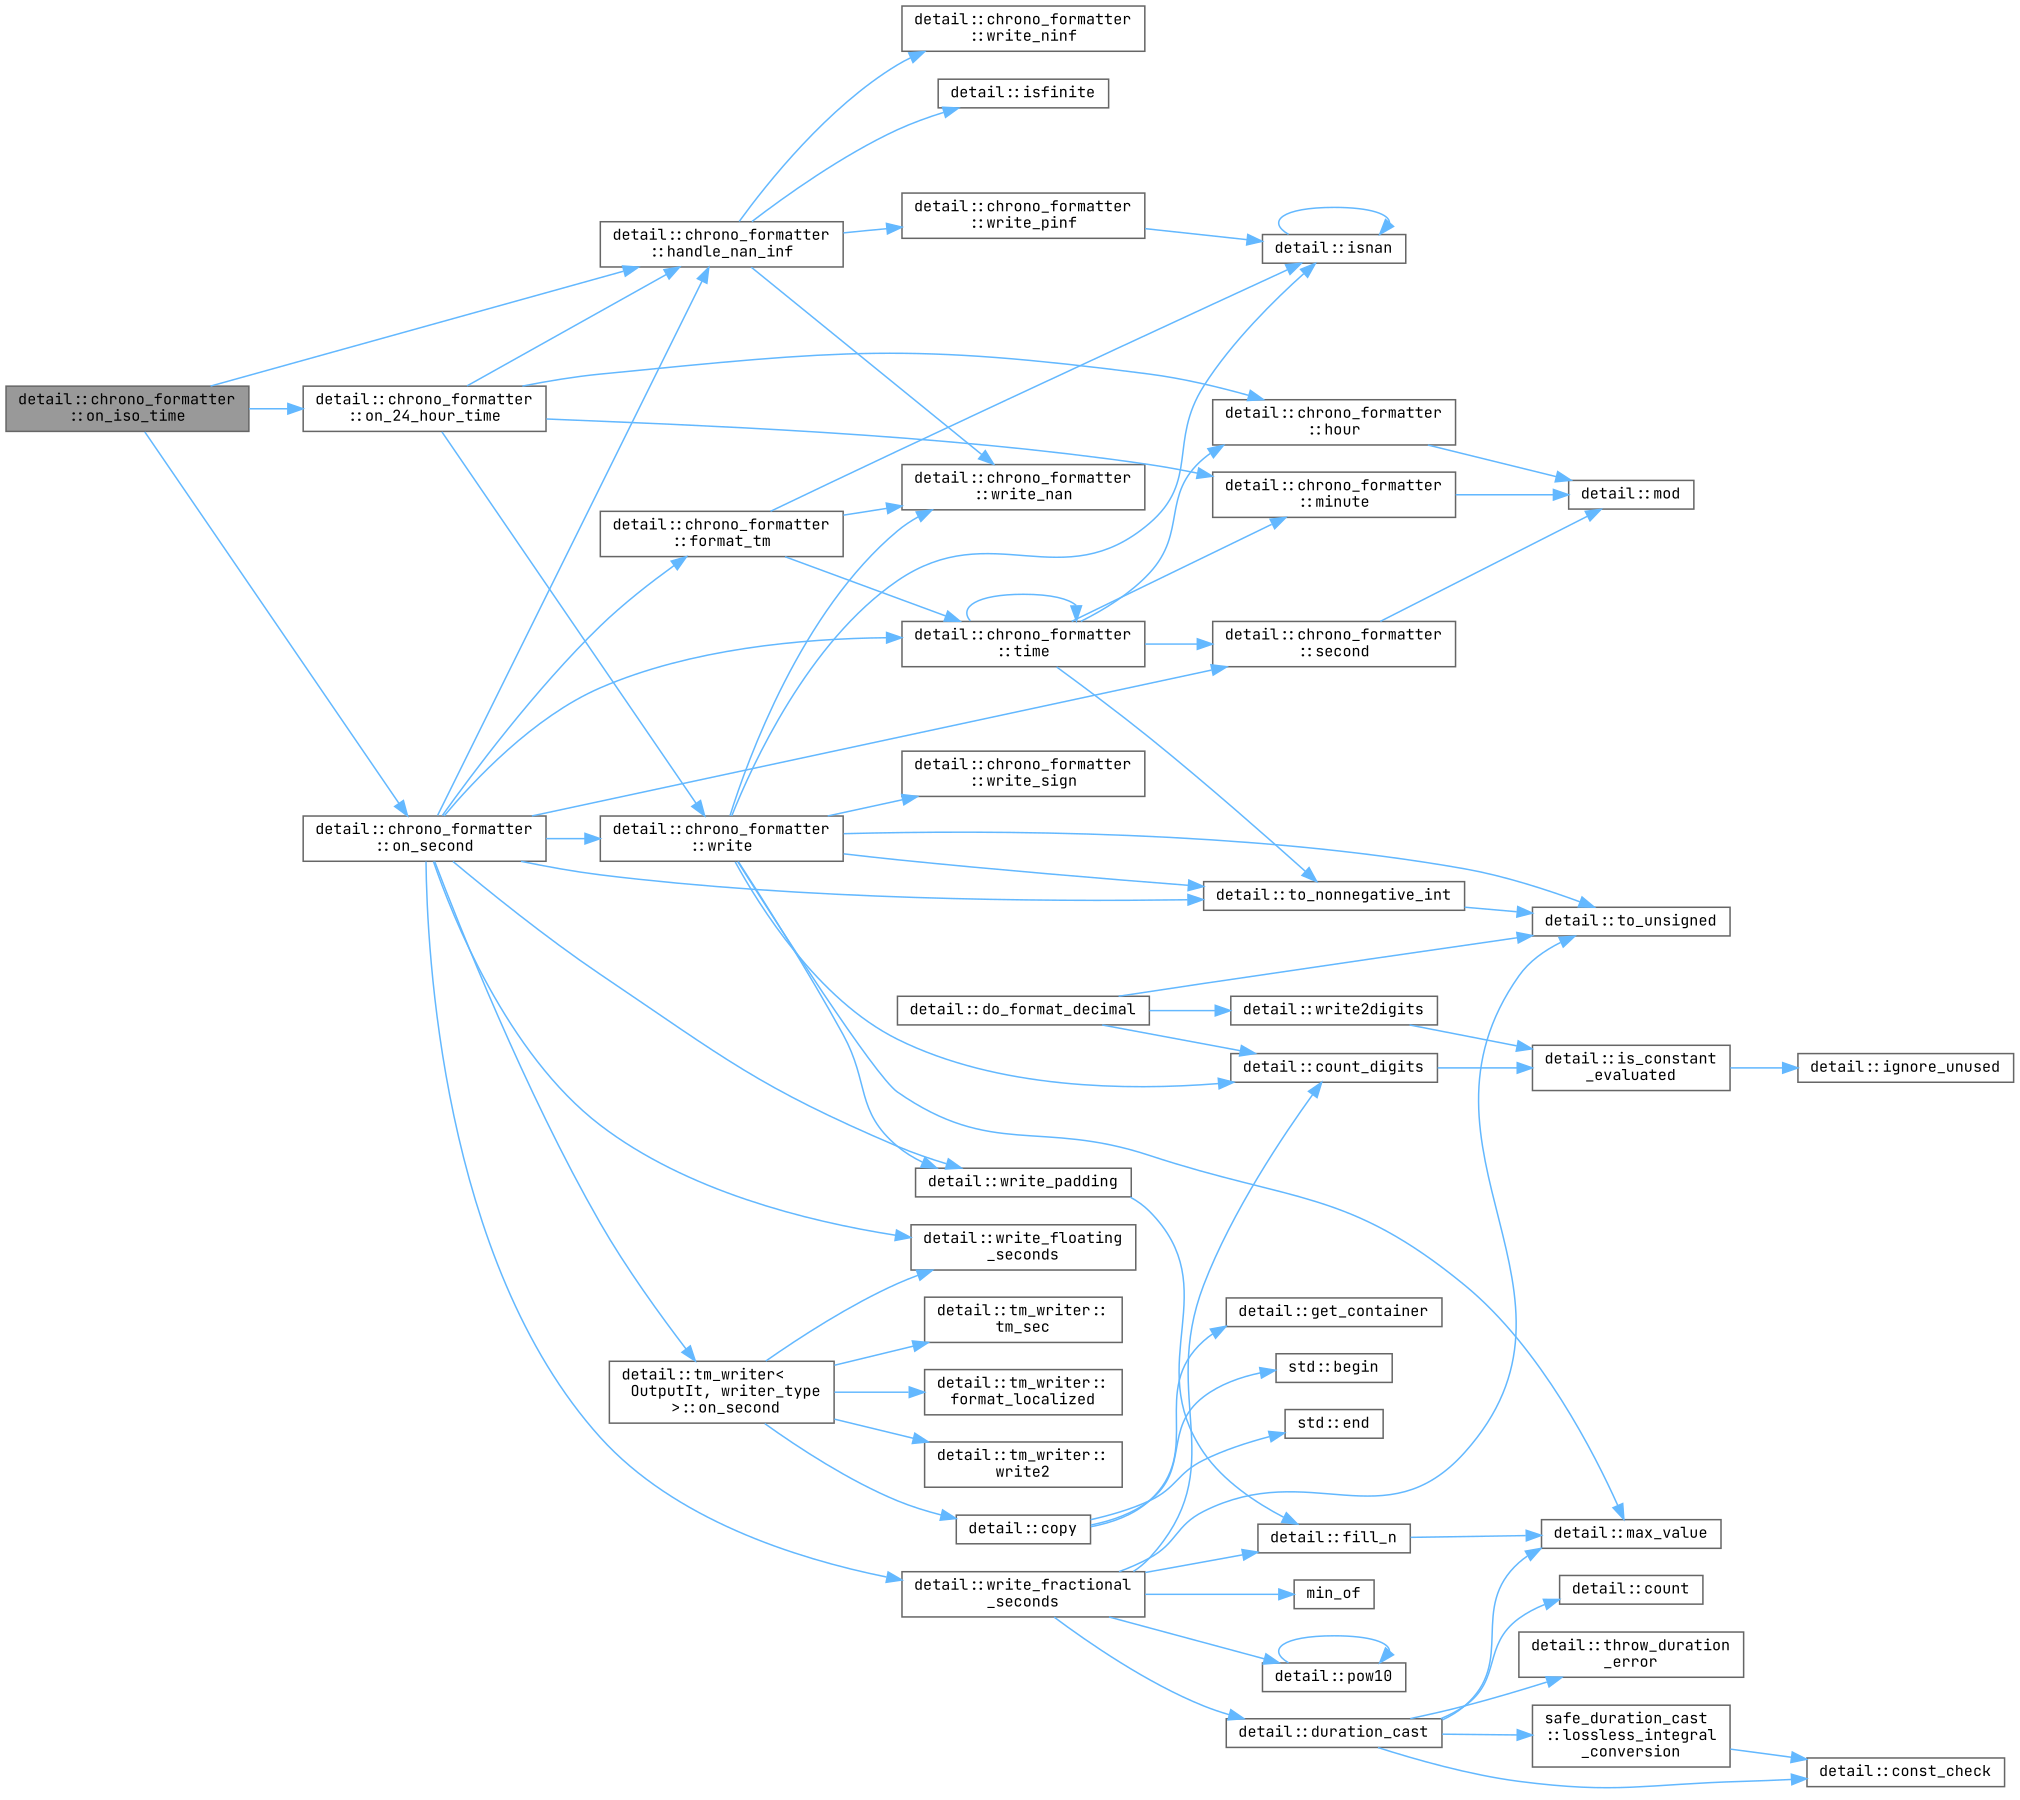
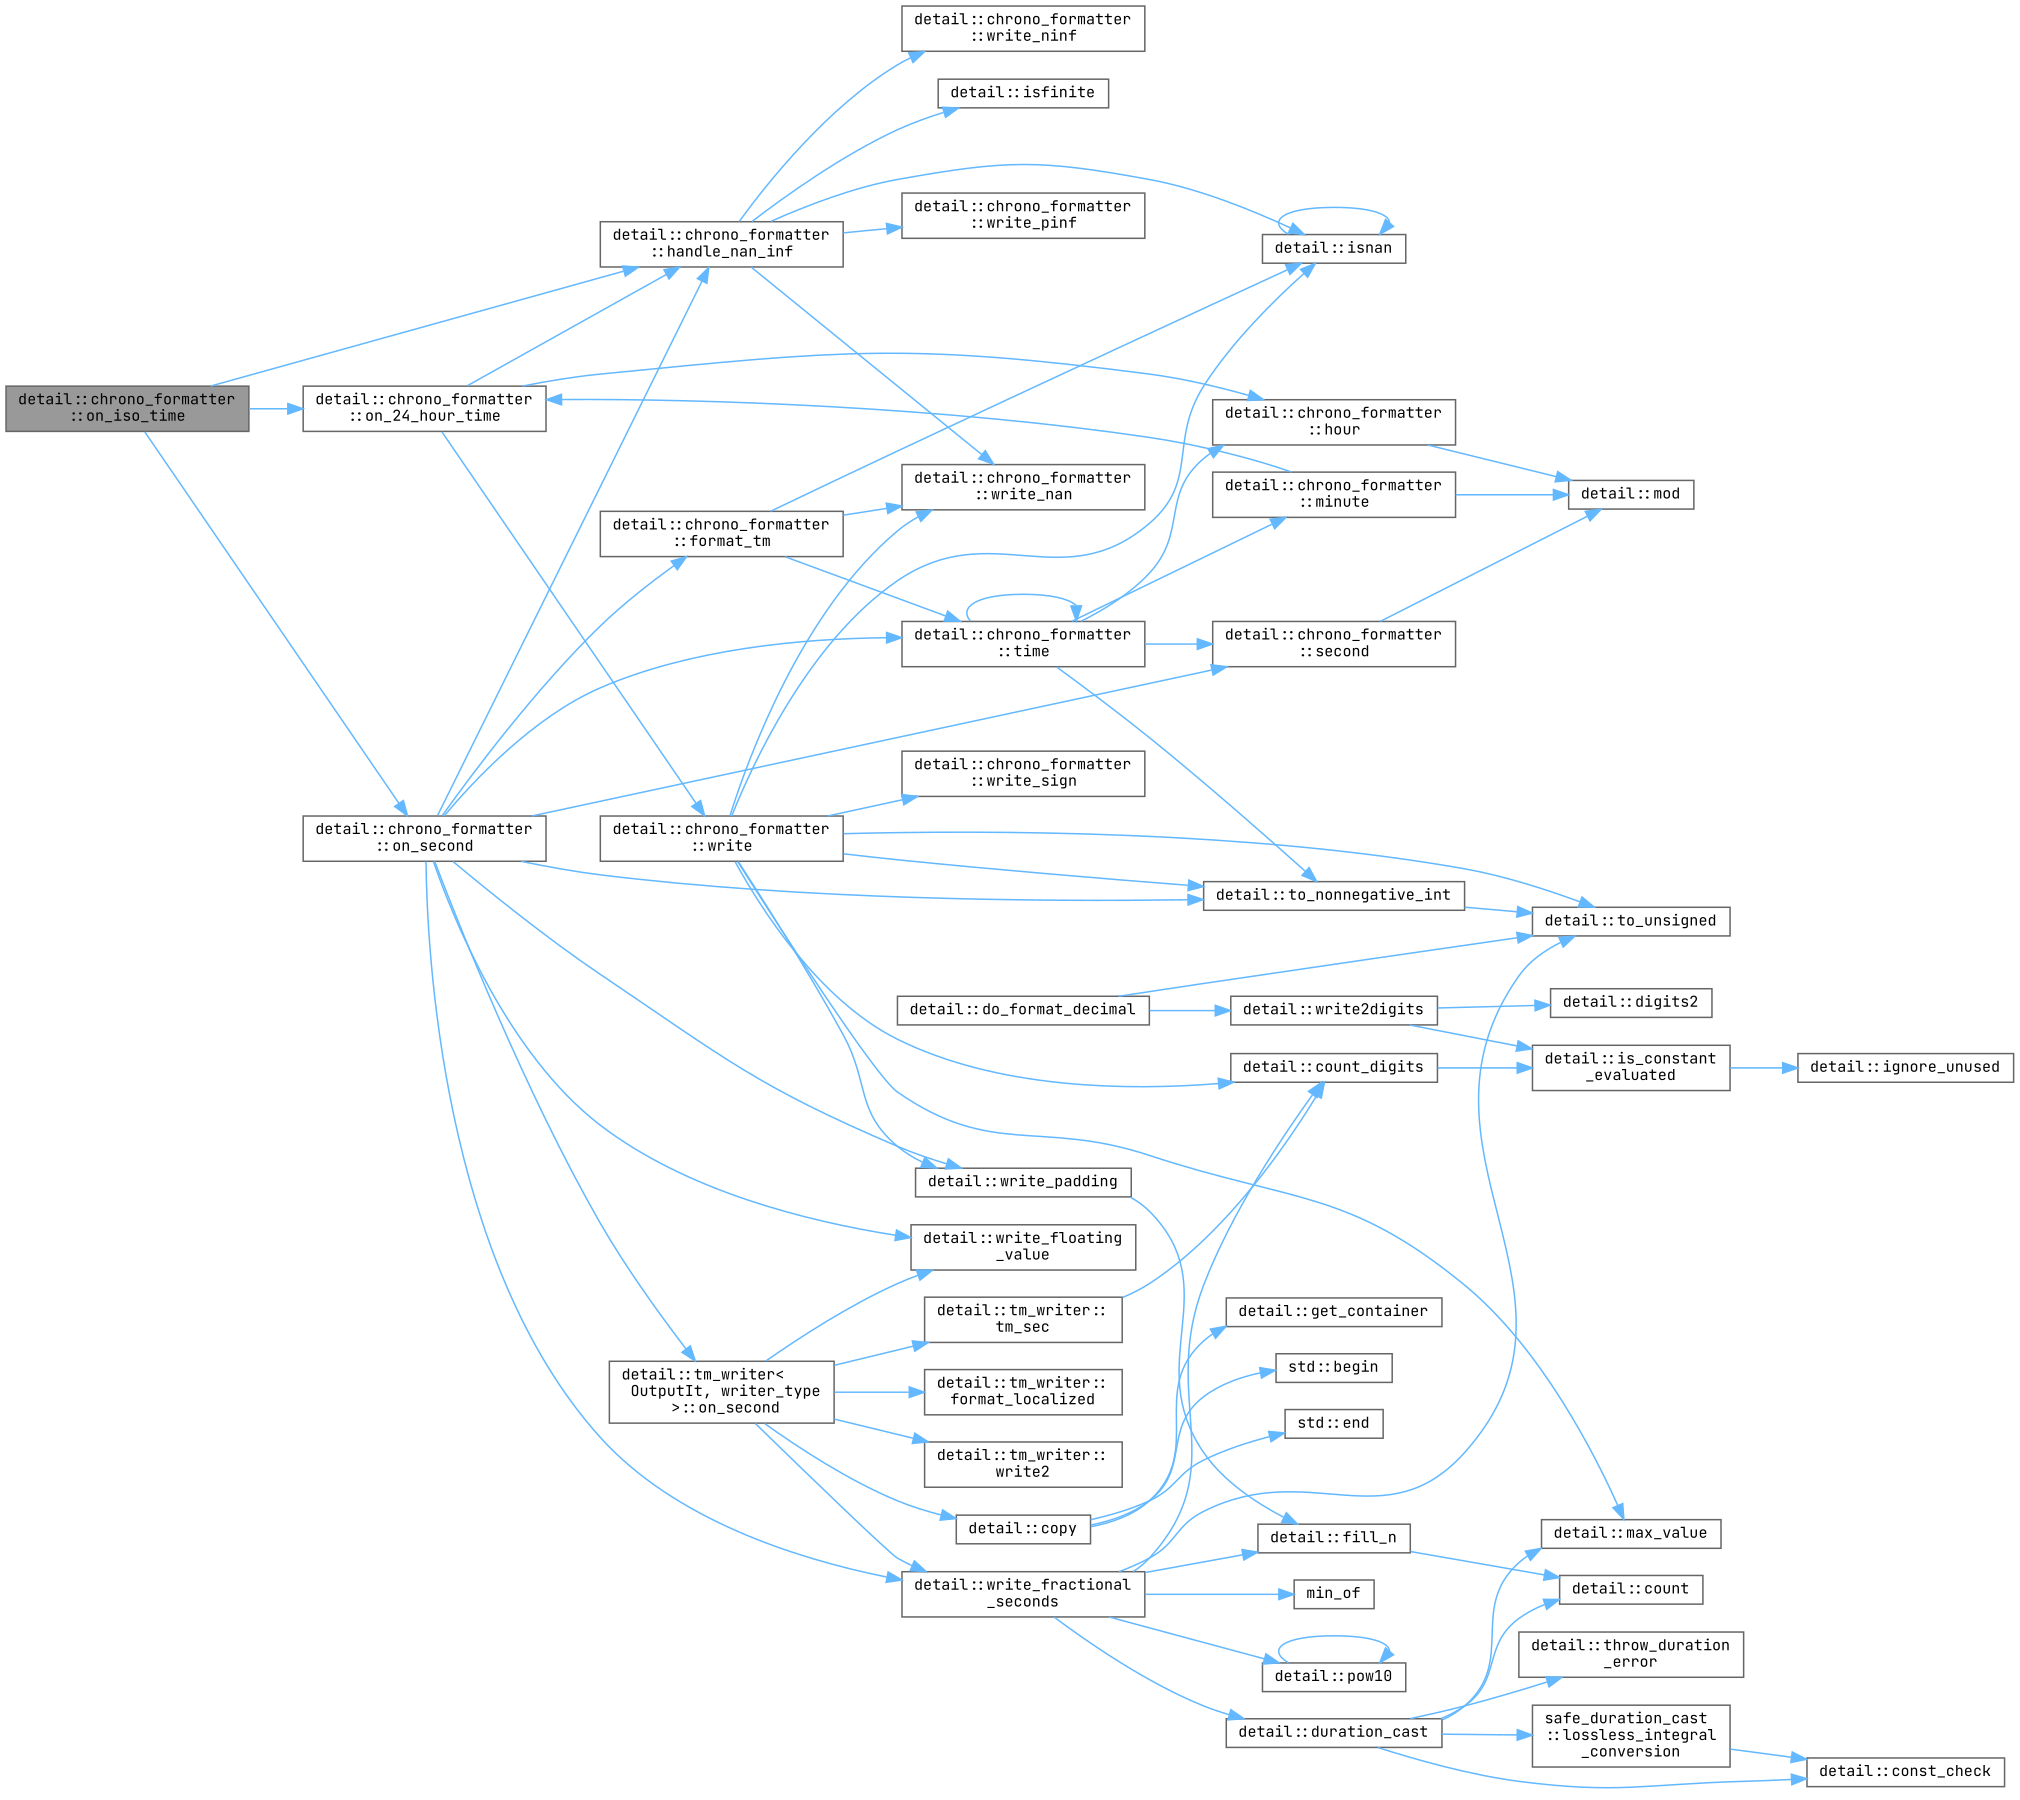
(1196, 234) -> (1031, 165)
(873, 436) -> (948, 415)
(566, 839) -> none
none -> (1631, 1003)
(1171, 1038) -> (1223, 1220)
(1023, 1247) -> (1023, 1247)
none -> (832, 1497)
(1468, 1536) -> (1477, 1563)
